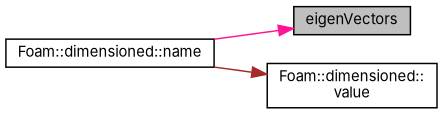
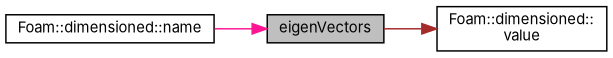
(233, 70) -> (403, 29)
